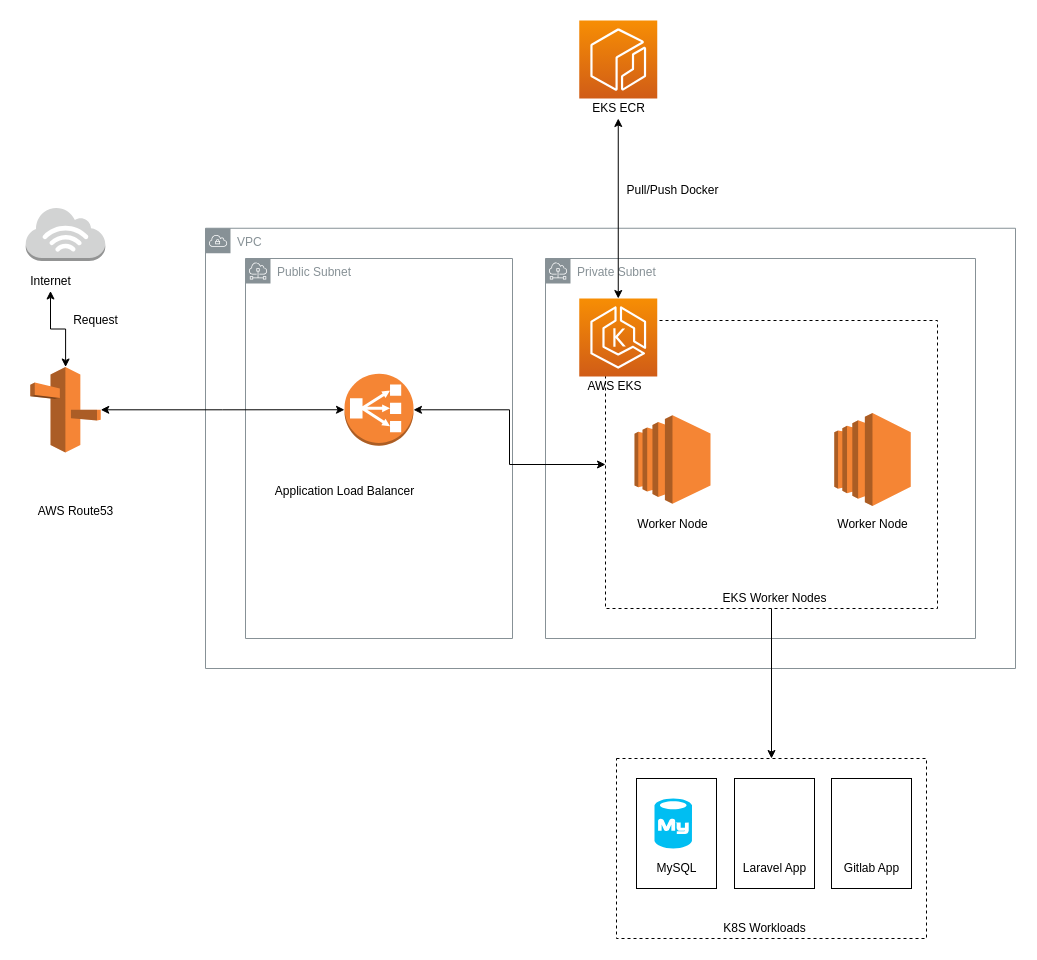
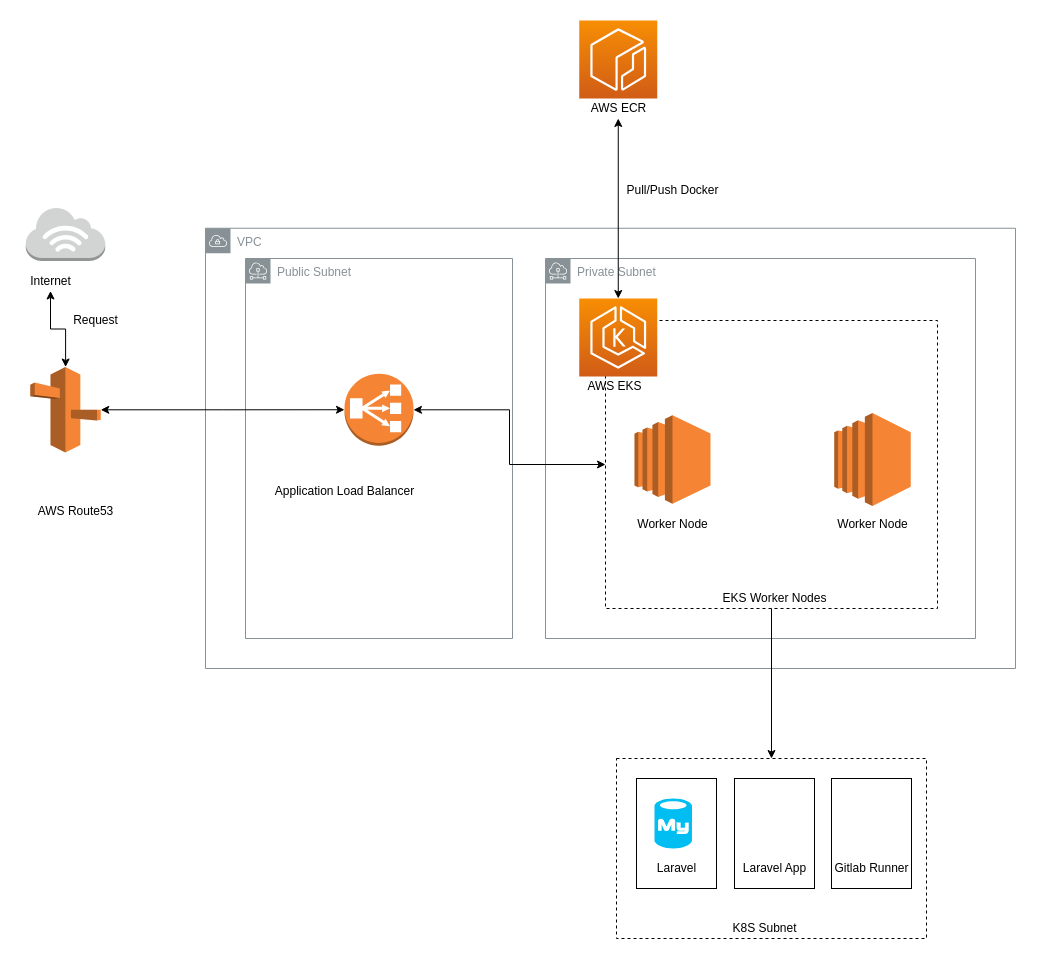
(619, 109) -> (619, 109)
(677, 869) -> (677, 869)
(872, 869) -> (872, 869)
(765, 929) -> (765, 929)
